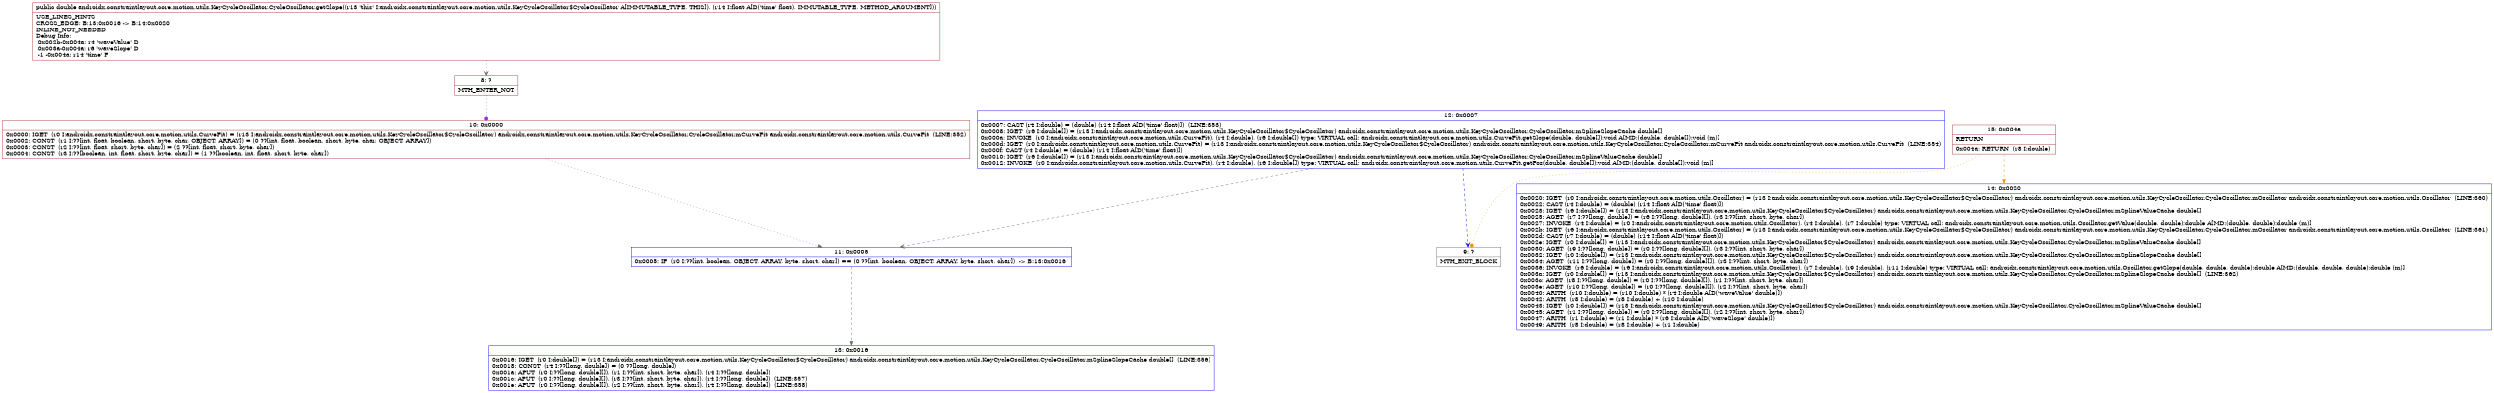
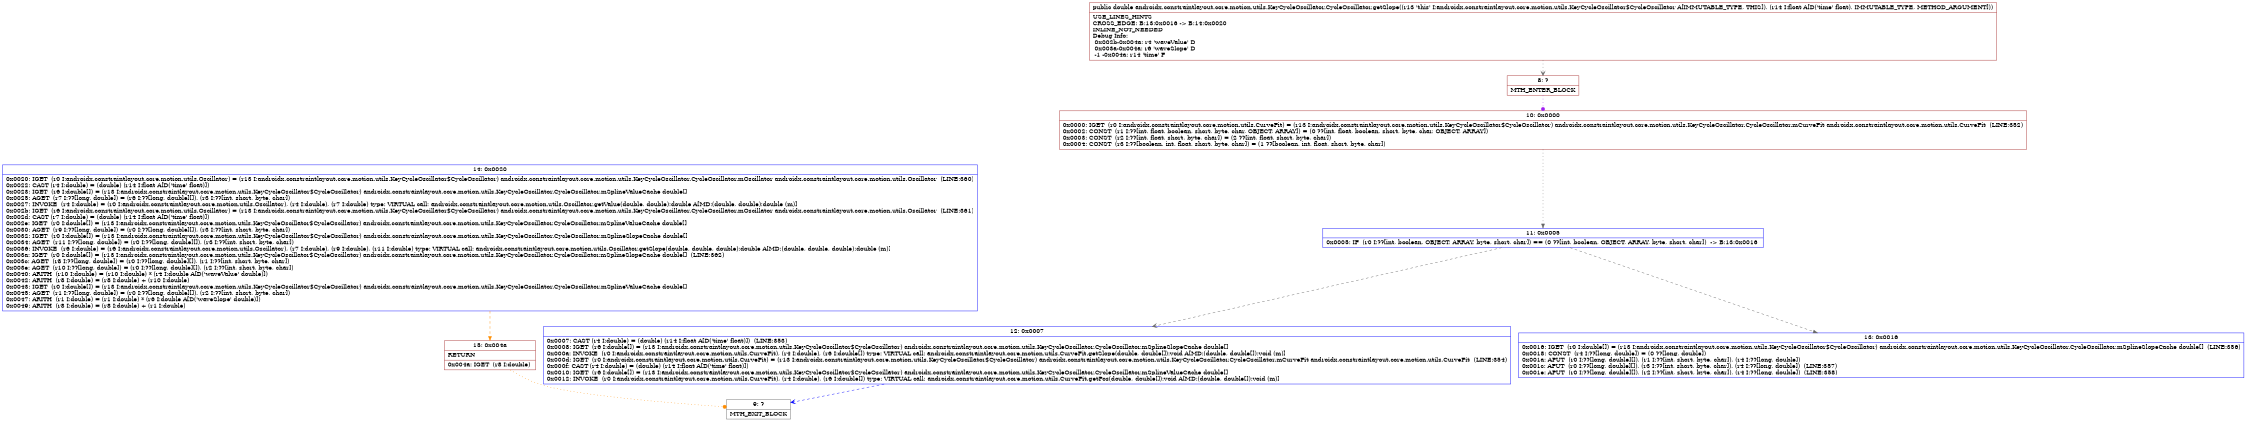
(486, 90) -> (1543, 90)
(2004, 149) -> (490, 365)
(2004, 167) -> (490, 324)
(1109, 207) -> (1329, 287)
